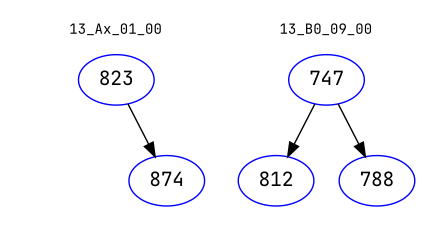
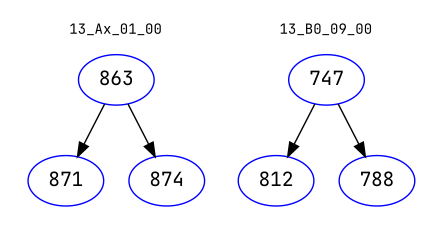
(116, 80) -> (116, 80)
none -> (66, 181)
